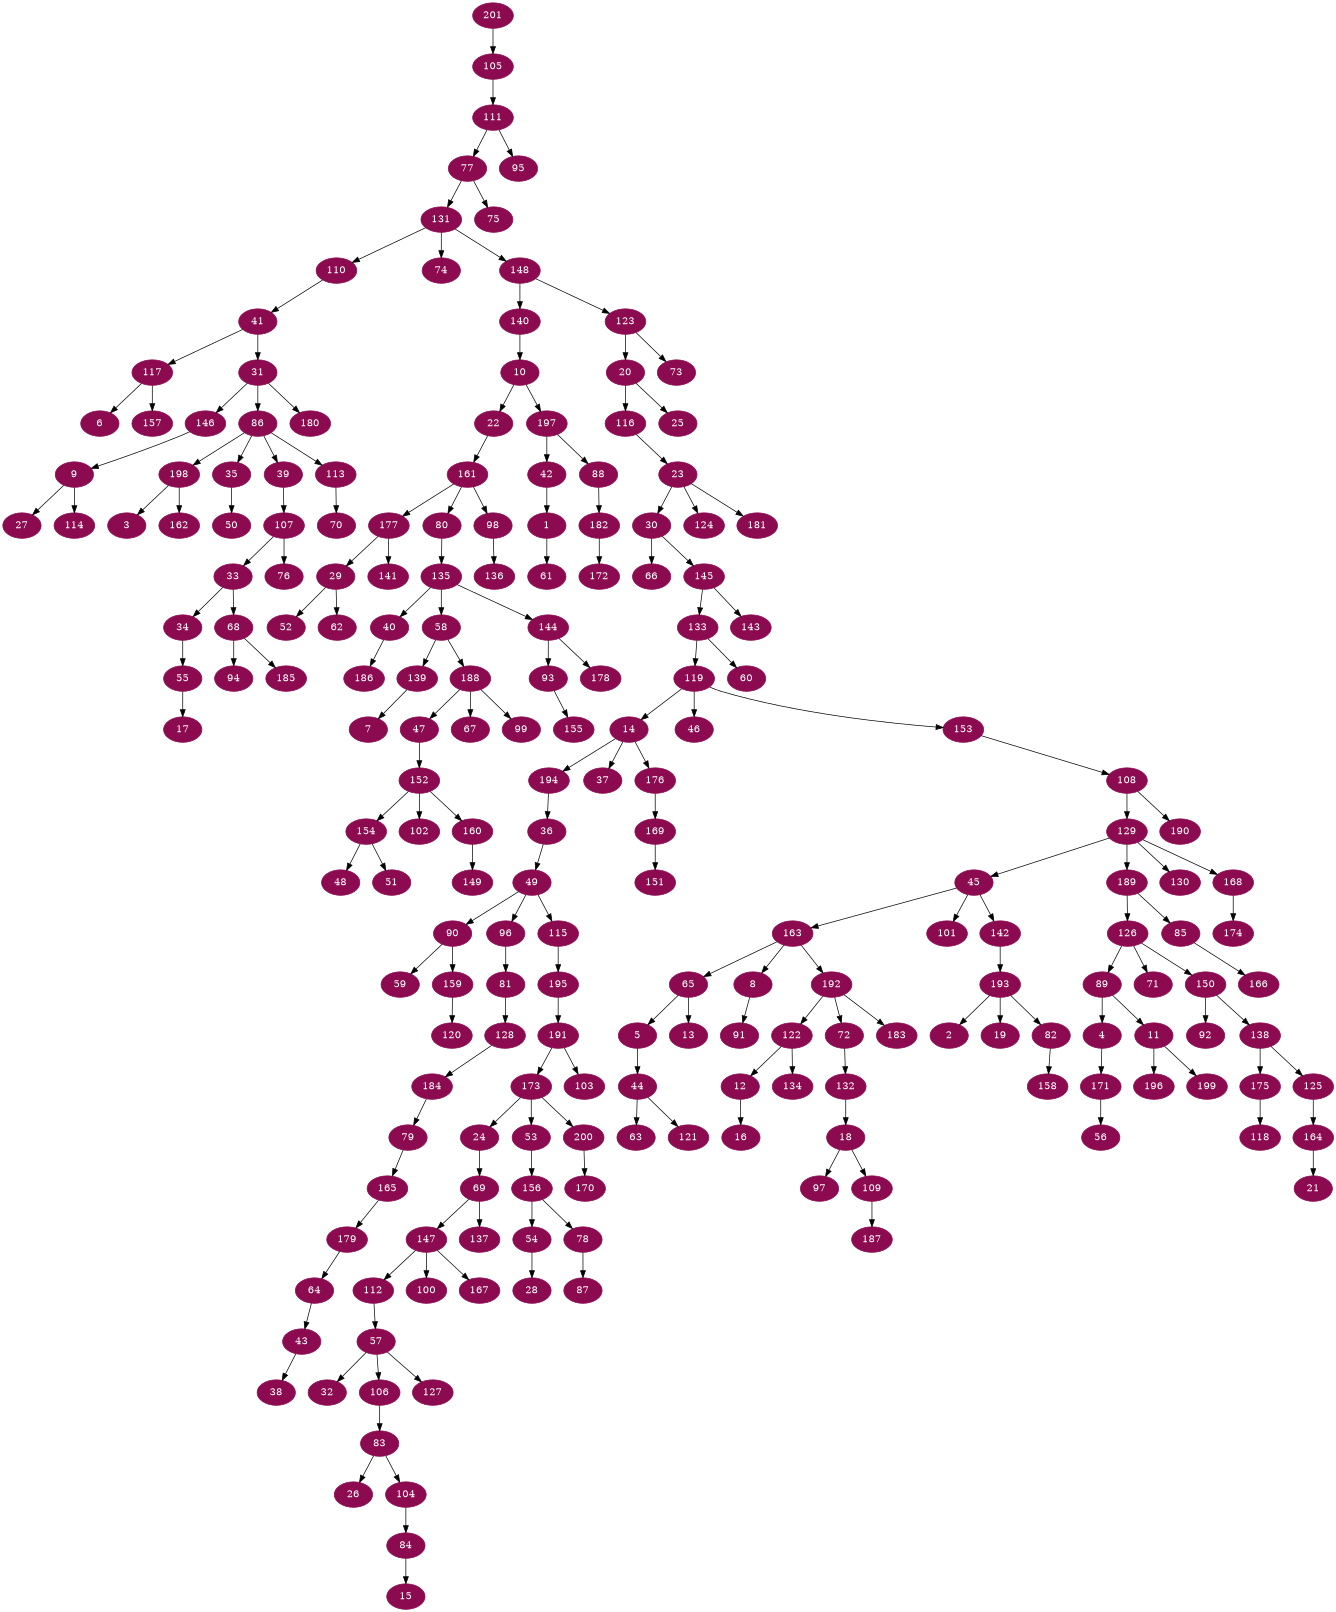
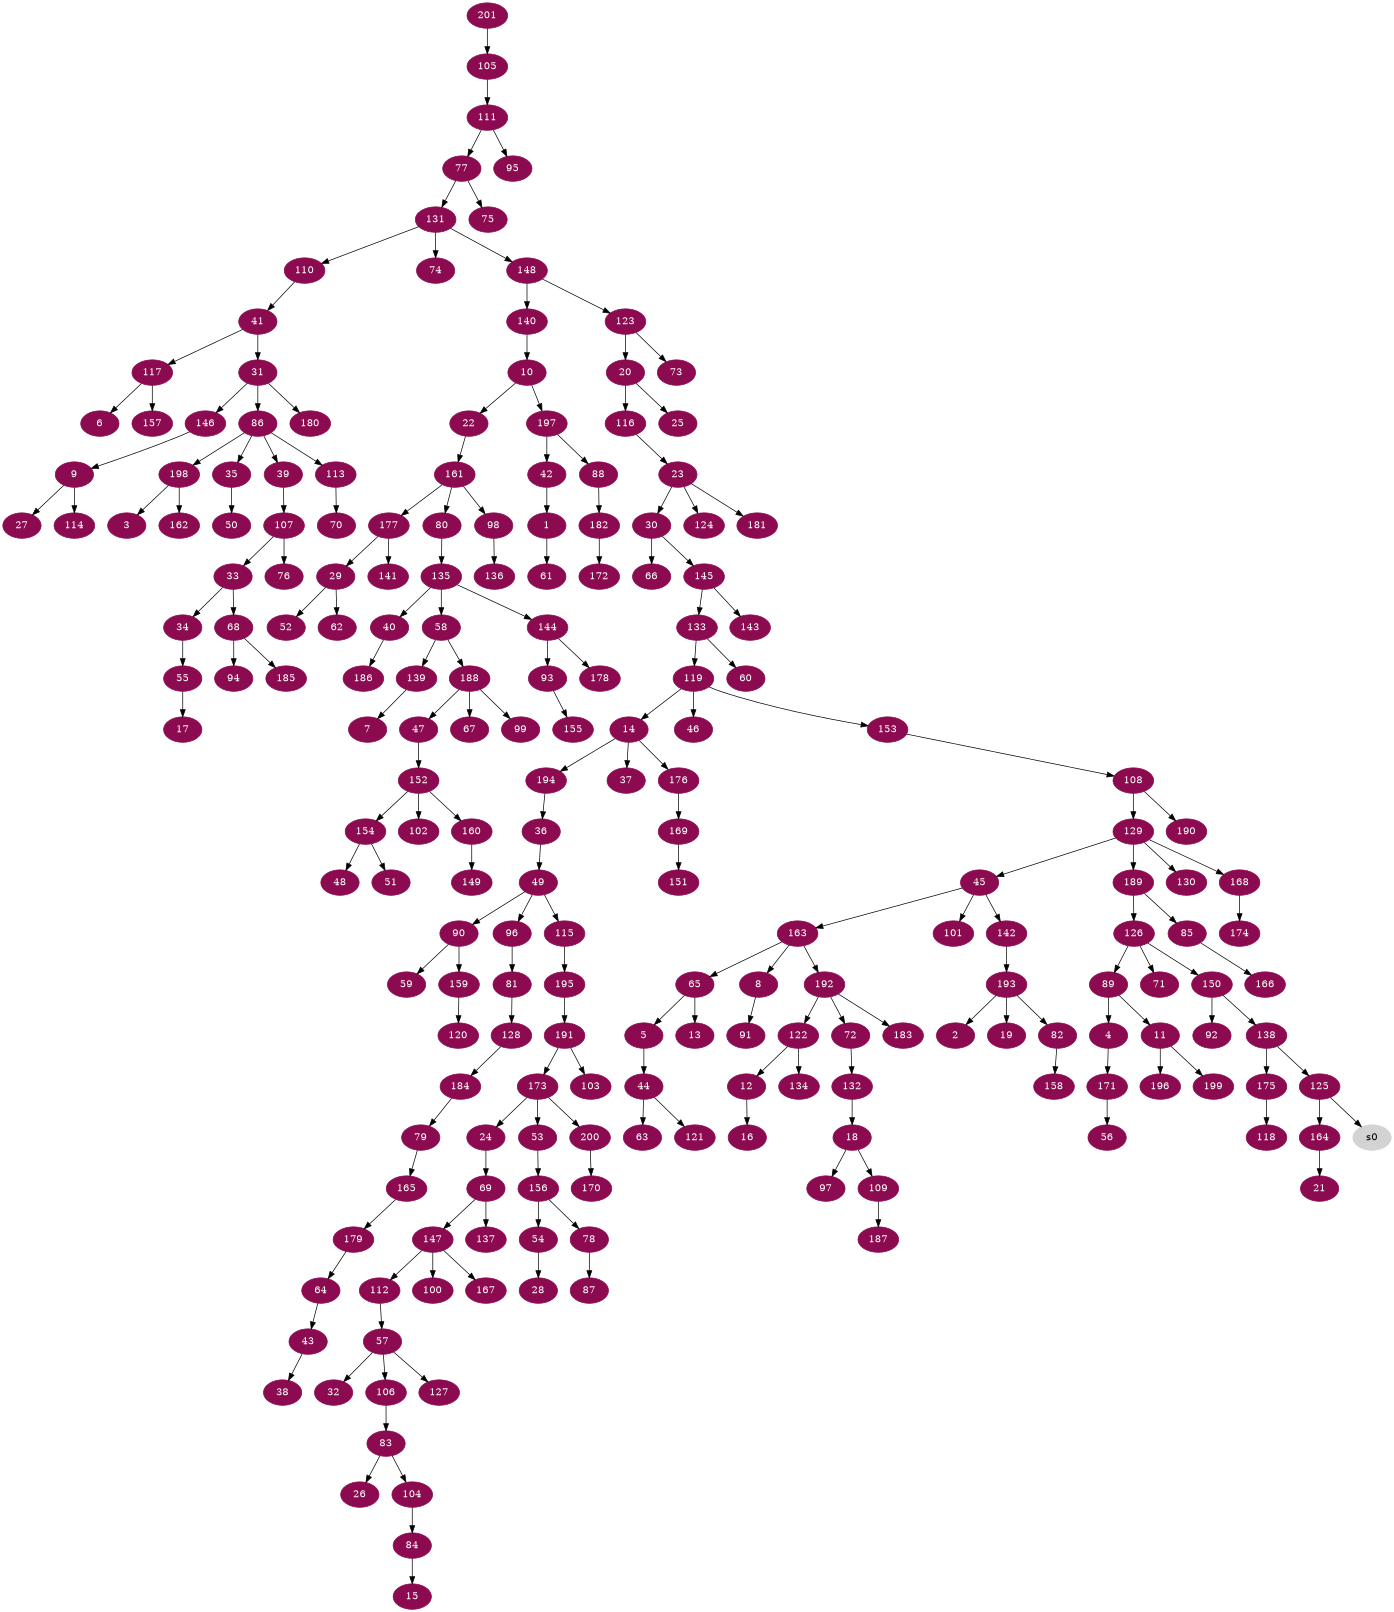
none -> (1372, 1138)
